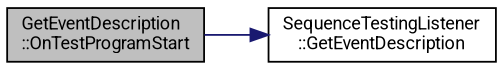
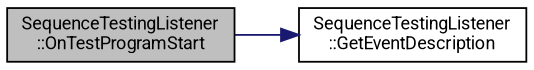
(106, 35) -> (121, 35)
